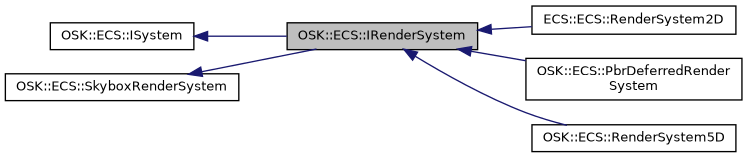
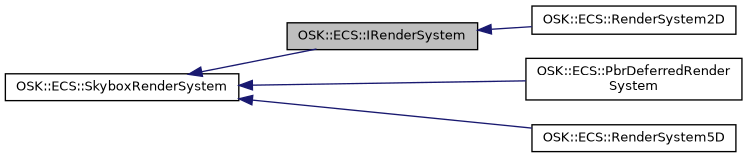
(634, 20) -> (634, 20)
(122, 36) -> none
(498, 56) -> (389, 83)
(489, 96) -> (392, 114)
